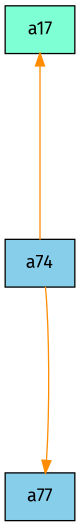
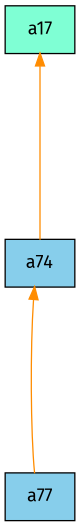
(49, 373) -> (31, 387)
